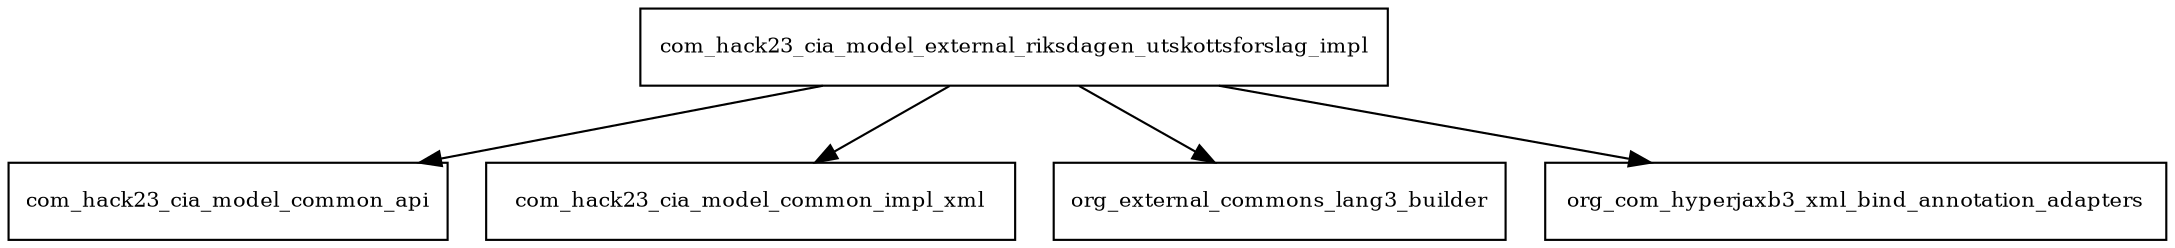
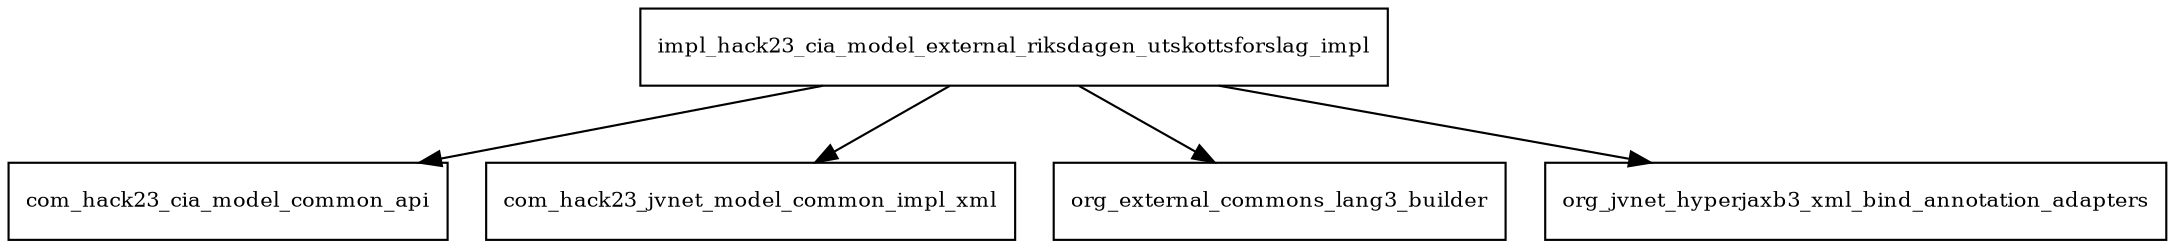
(1014, 47) -> (1014, 47)
(751, 201) -> (751, 201)
(1856, 201) -> (1856, 201)
